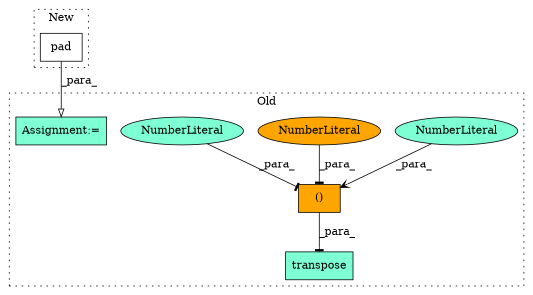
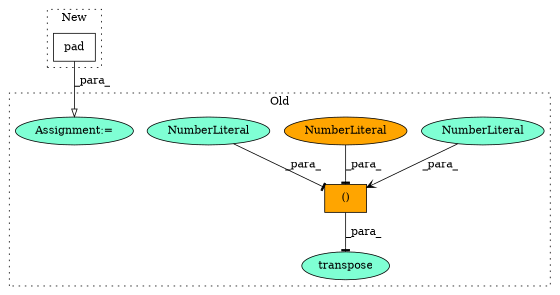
(61, 131) -> (74, 131)
(319, 266) -> (346, 266)
